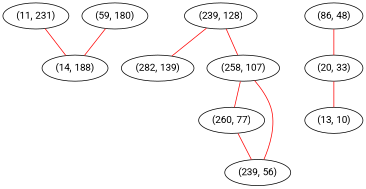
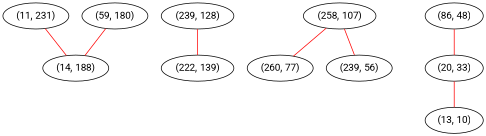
(232, 42) -> none
(158, 68) -> (198, 68)
(245, 147) -> none
